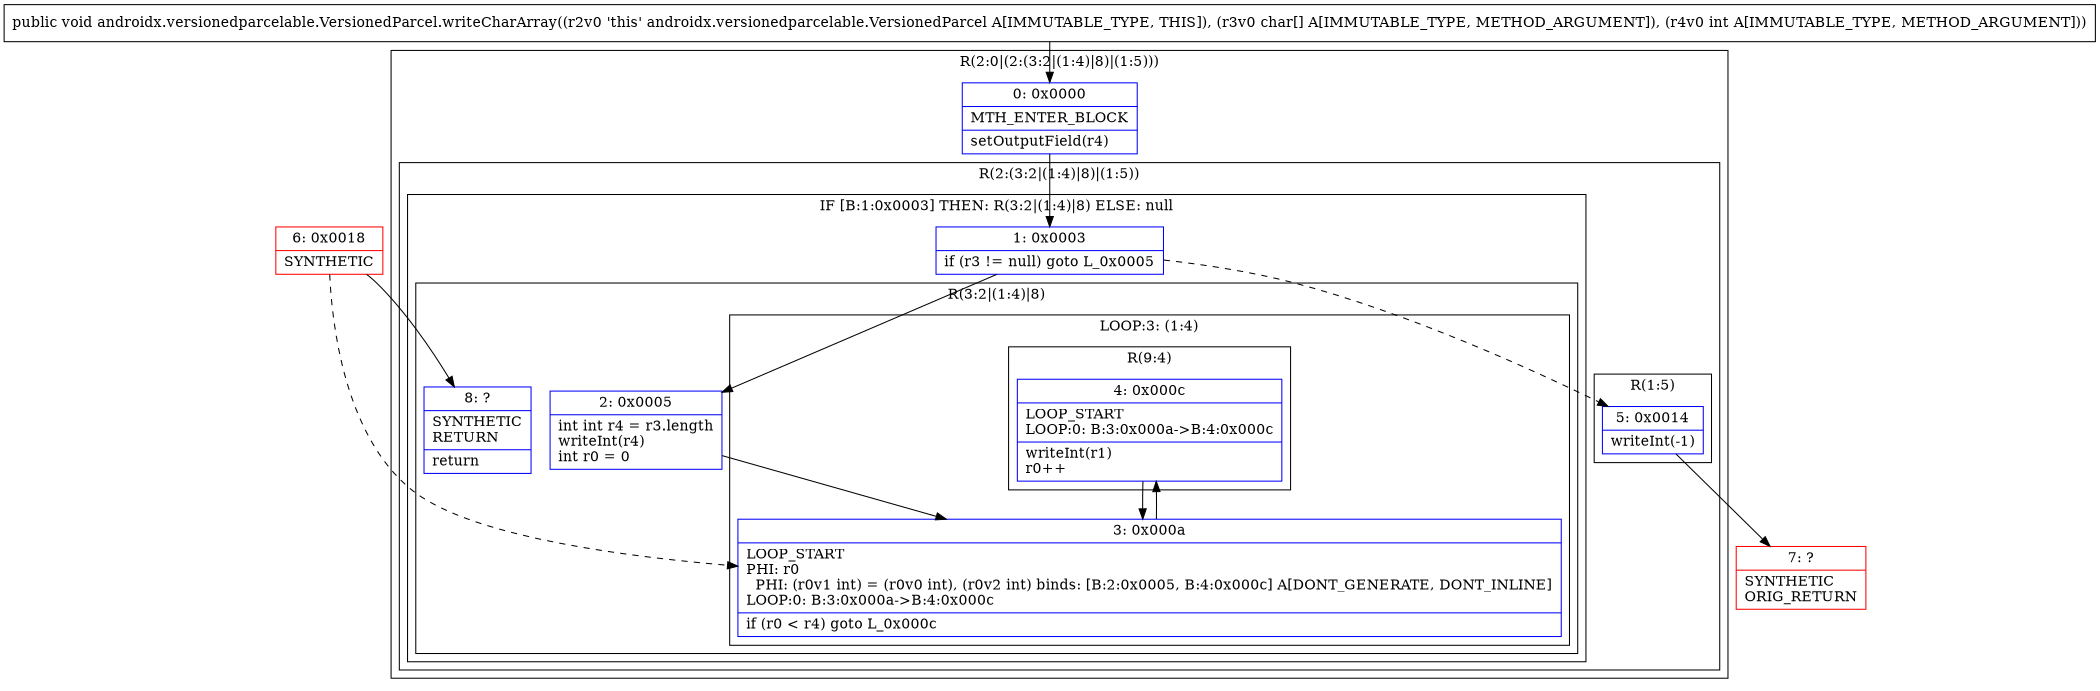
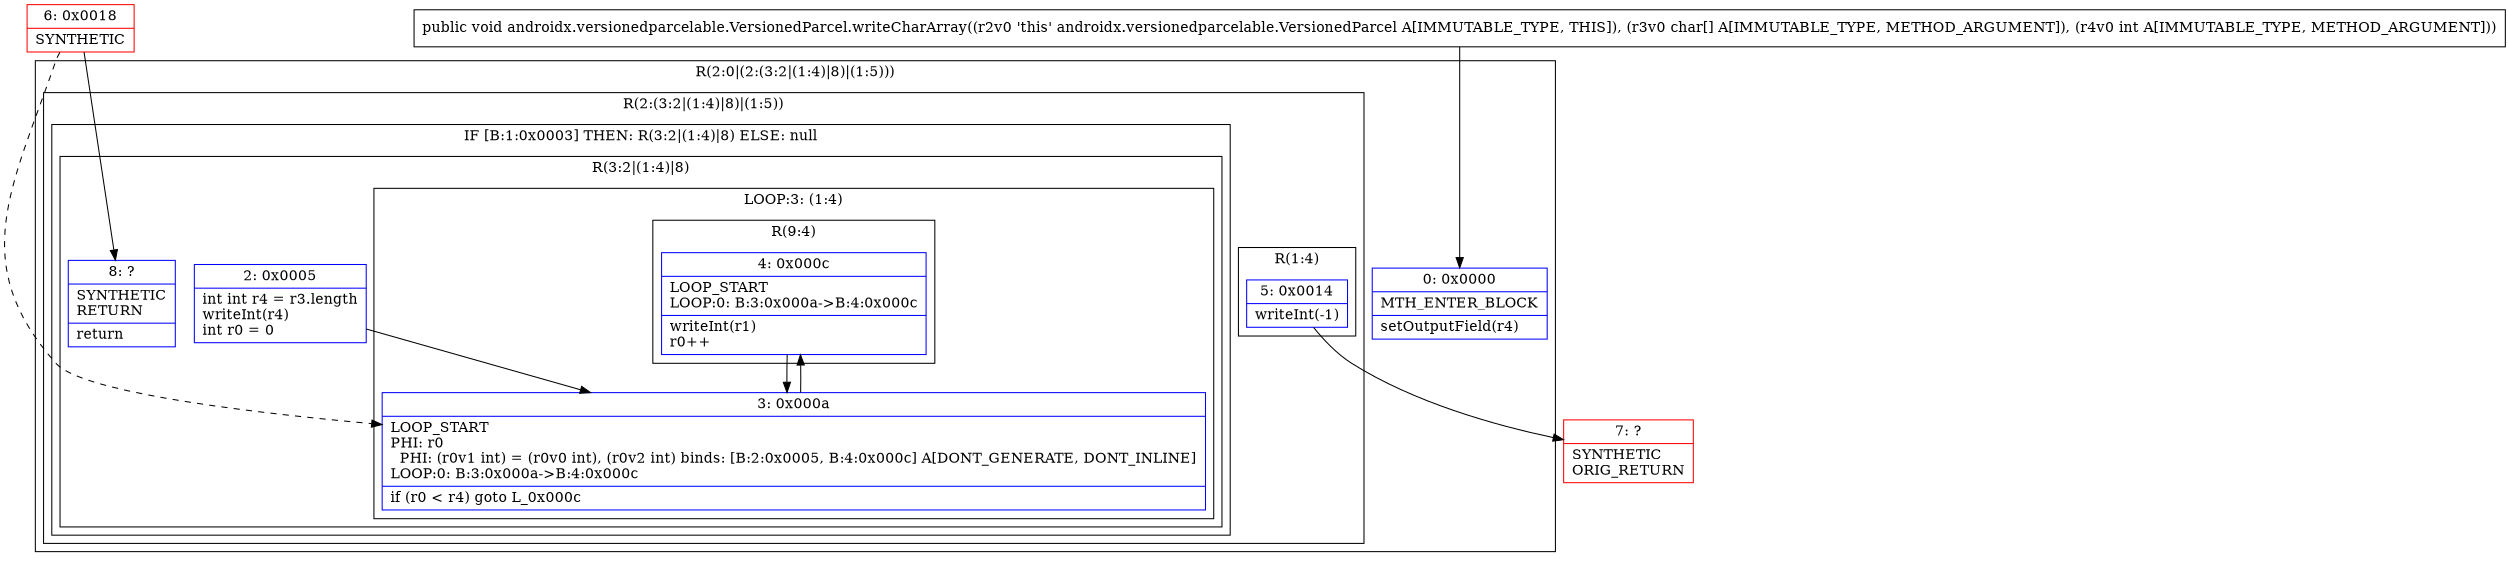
(1050, 251) -> none
(1653, 386) -> (1297, 259)
